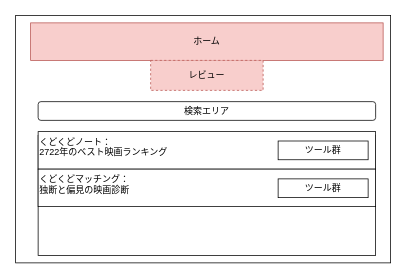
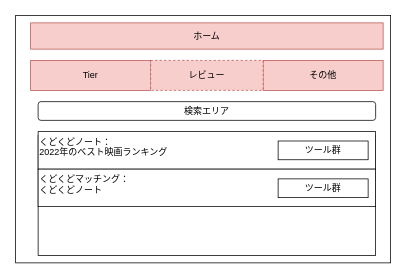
(207, 42) -> (207, 36)
none -> (90, 75)
none -> (323, 75)
(103, 148) -> (103, 148)
(84, 185) -> (84, 185)
